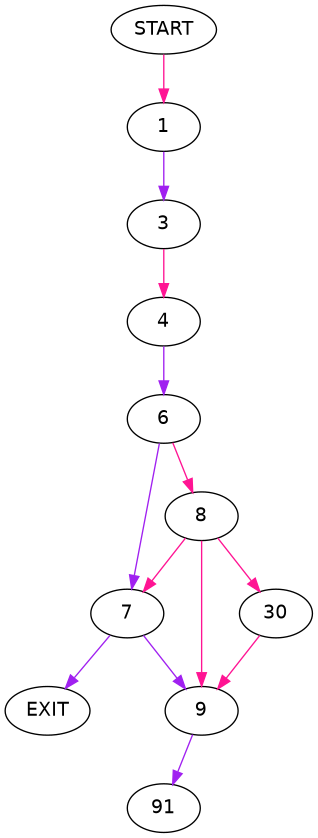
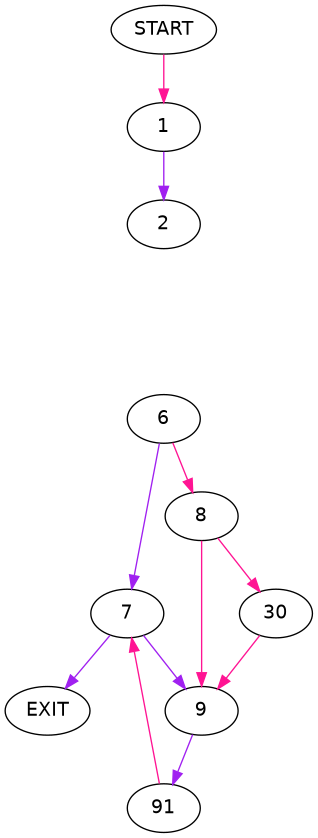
(164, 224) -> (164, 224)
(164, 322) -> none
(169, 560) -> (147, 718)
